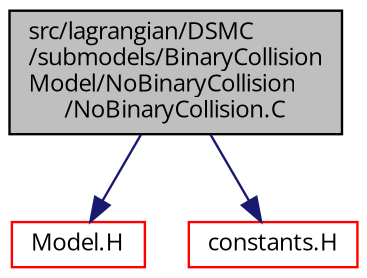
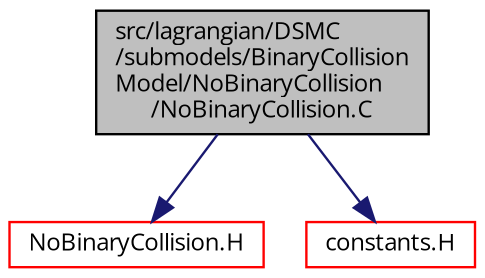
(78, 245) -> (137, 245)
